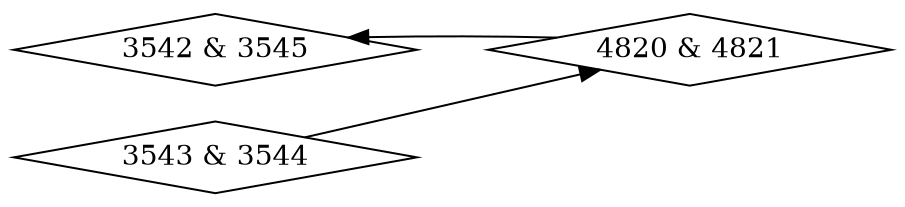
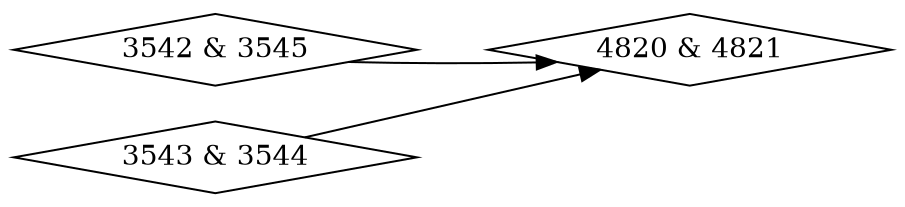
(463, 36) -> (442, 63)
